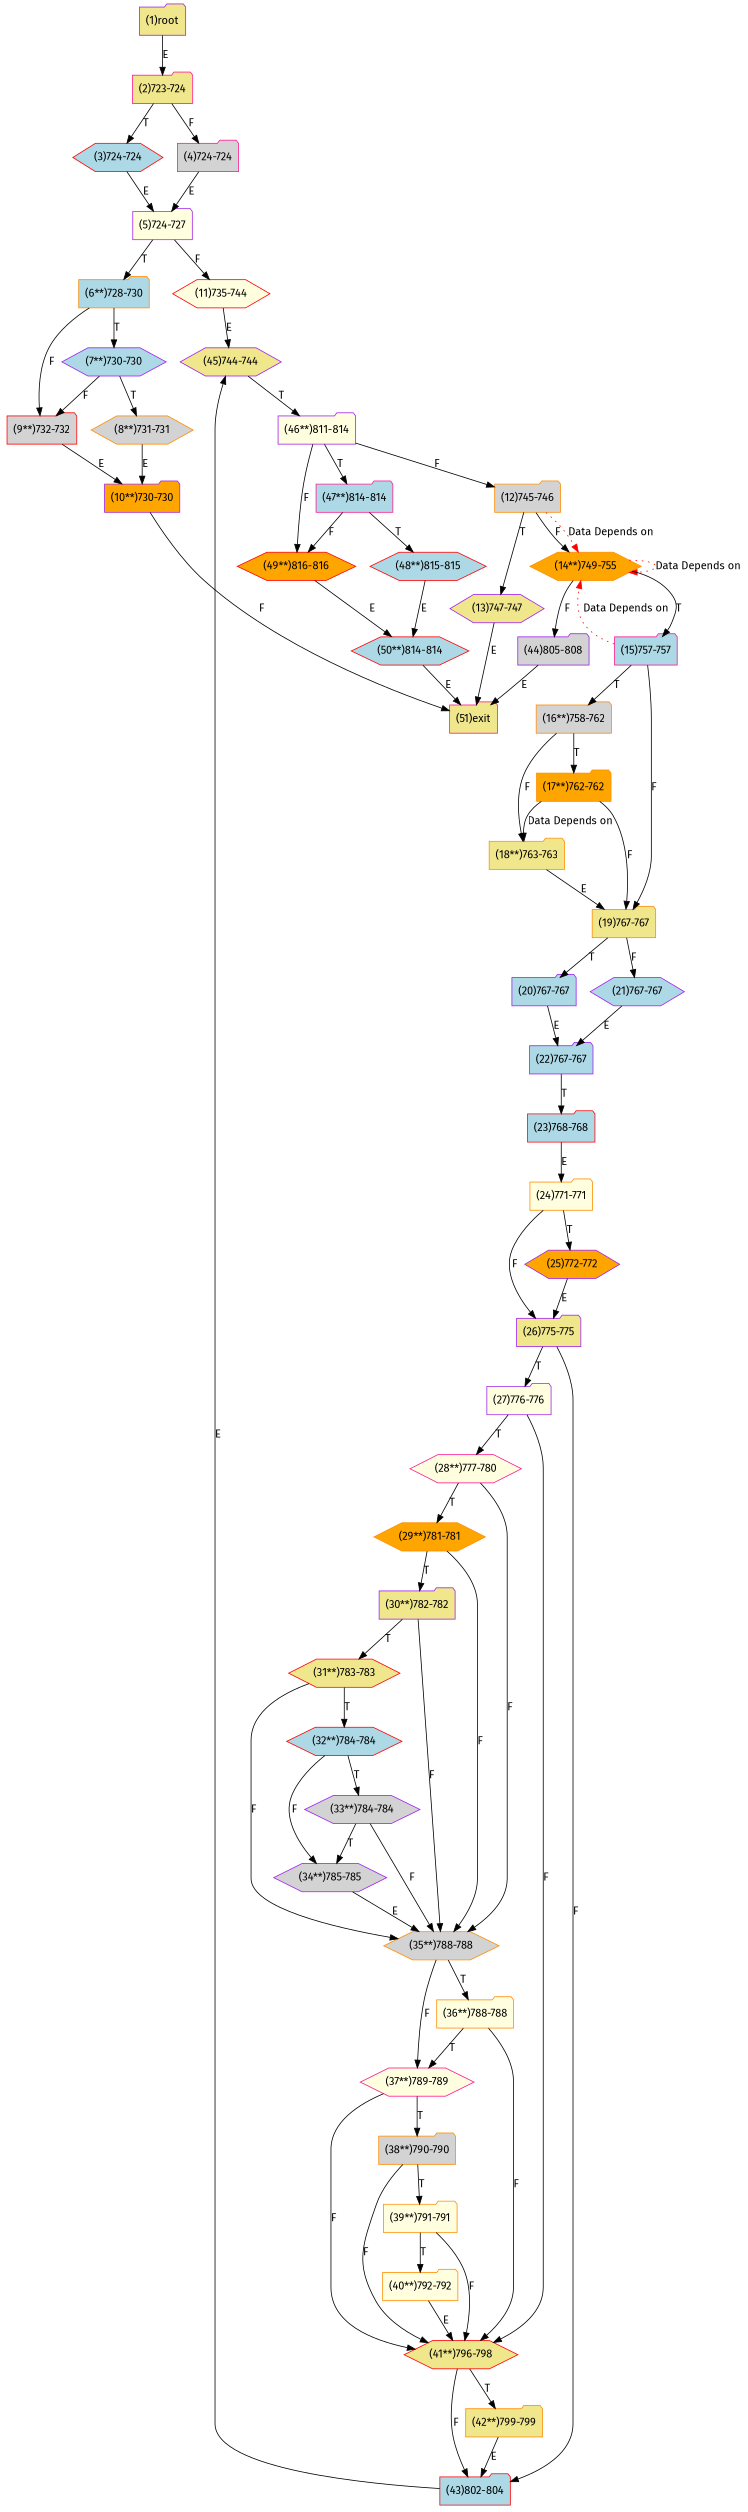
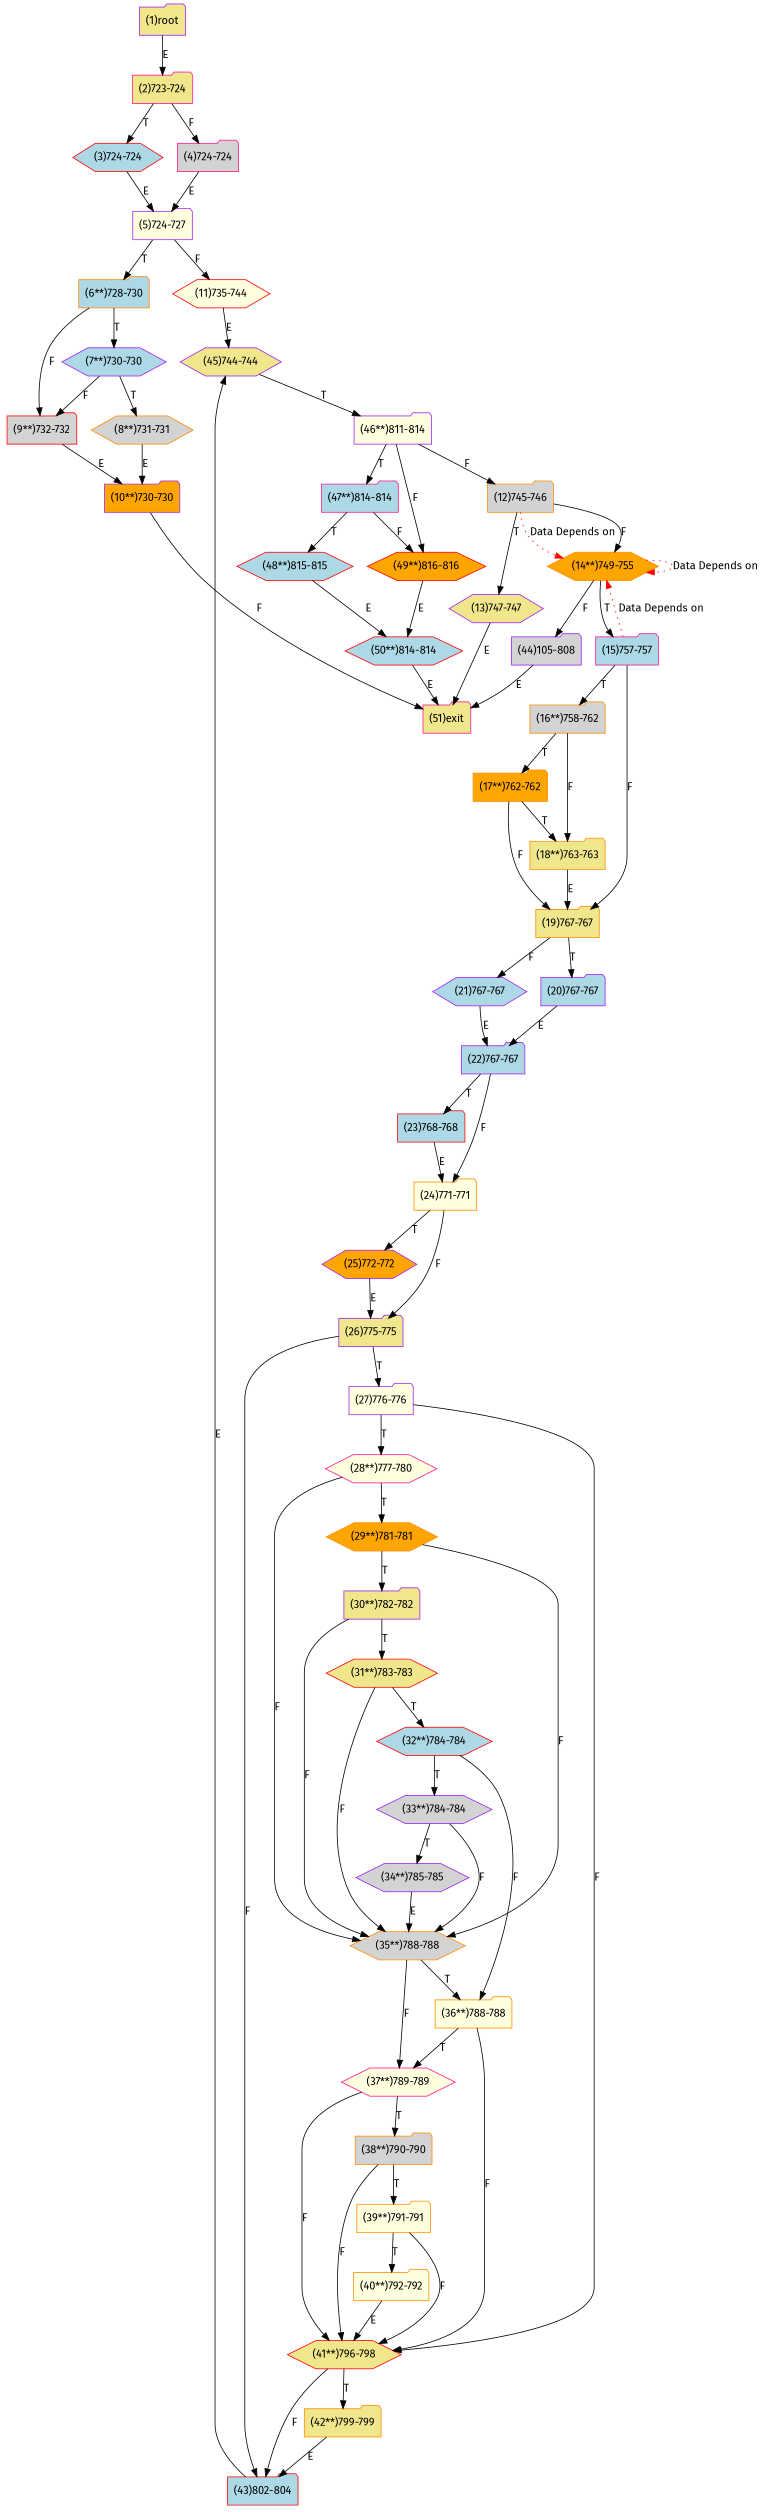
(553, 651) -> (546, 651)
(570, 821) -> (545, 821)
none -> (477, 1126)
(290, 1803) -> (513, 1867)
